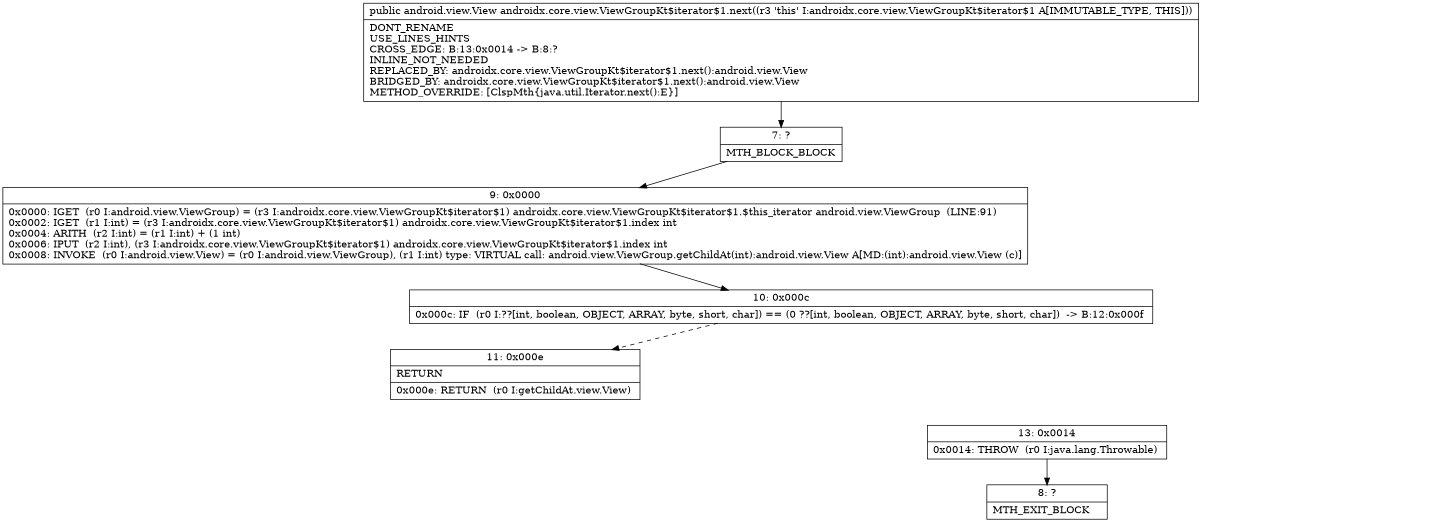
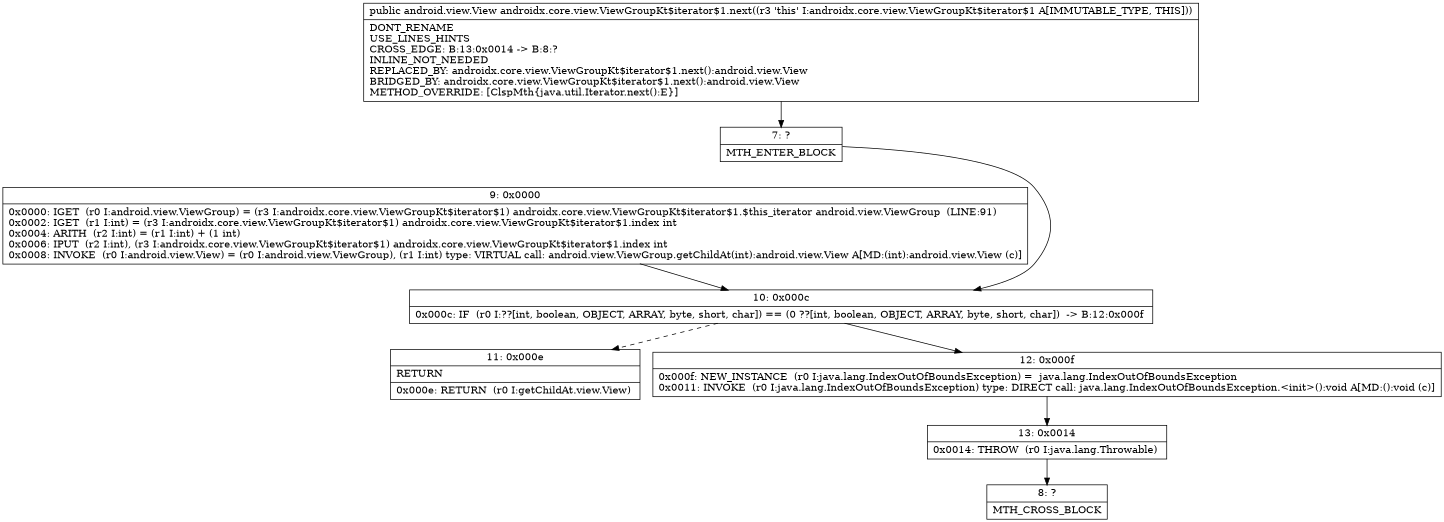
(781, 153) -> (781, 153)
(687, 173) -> (1011, 173)
none -> (1047, 374)
(1041, 510) -> (1047, 510)
